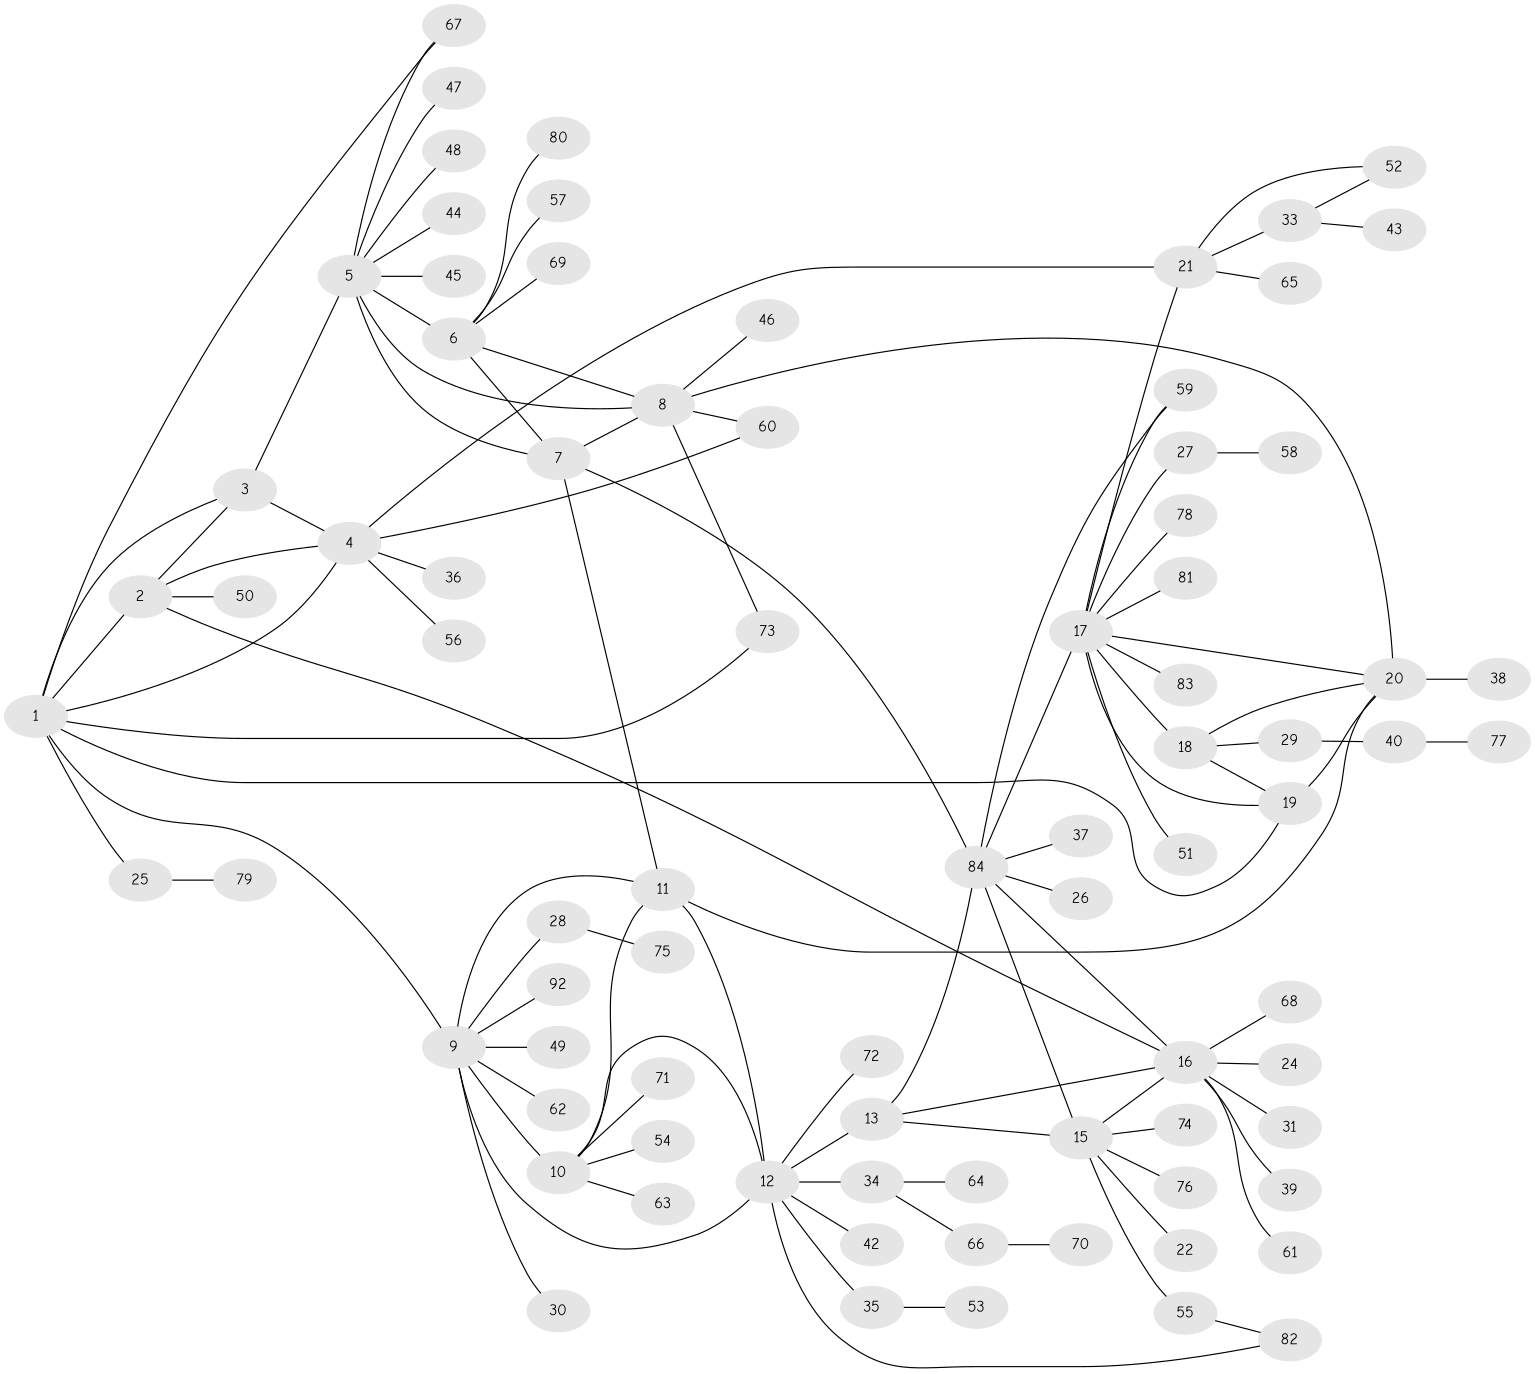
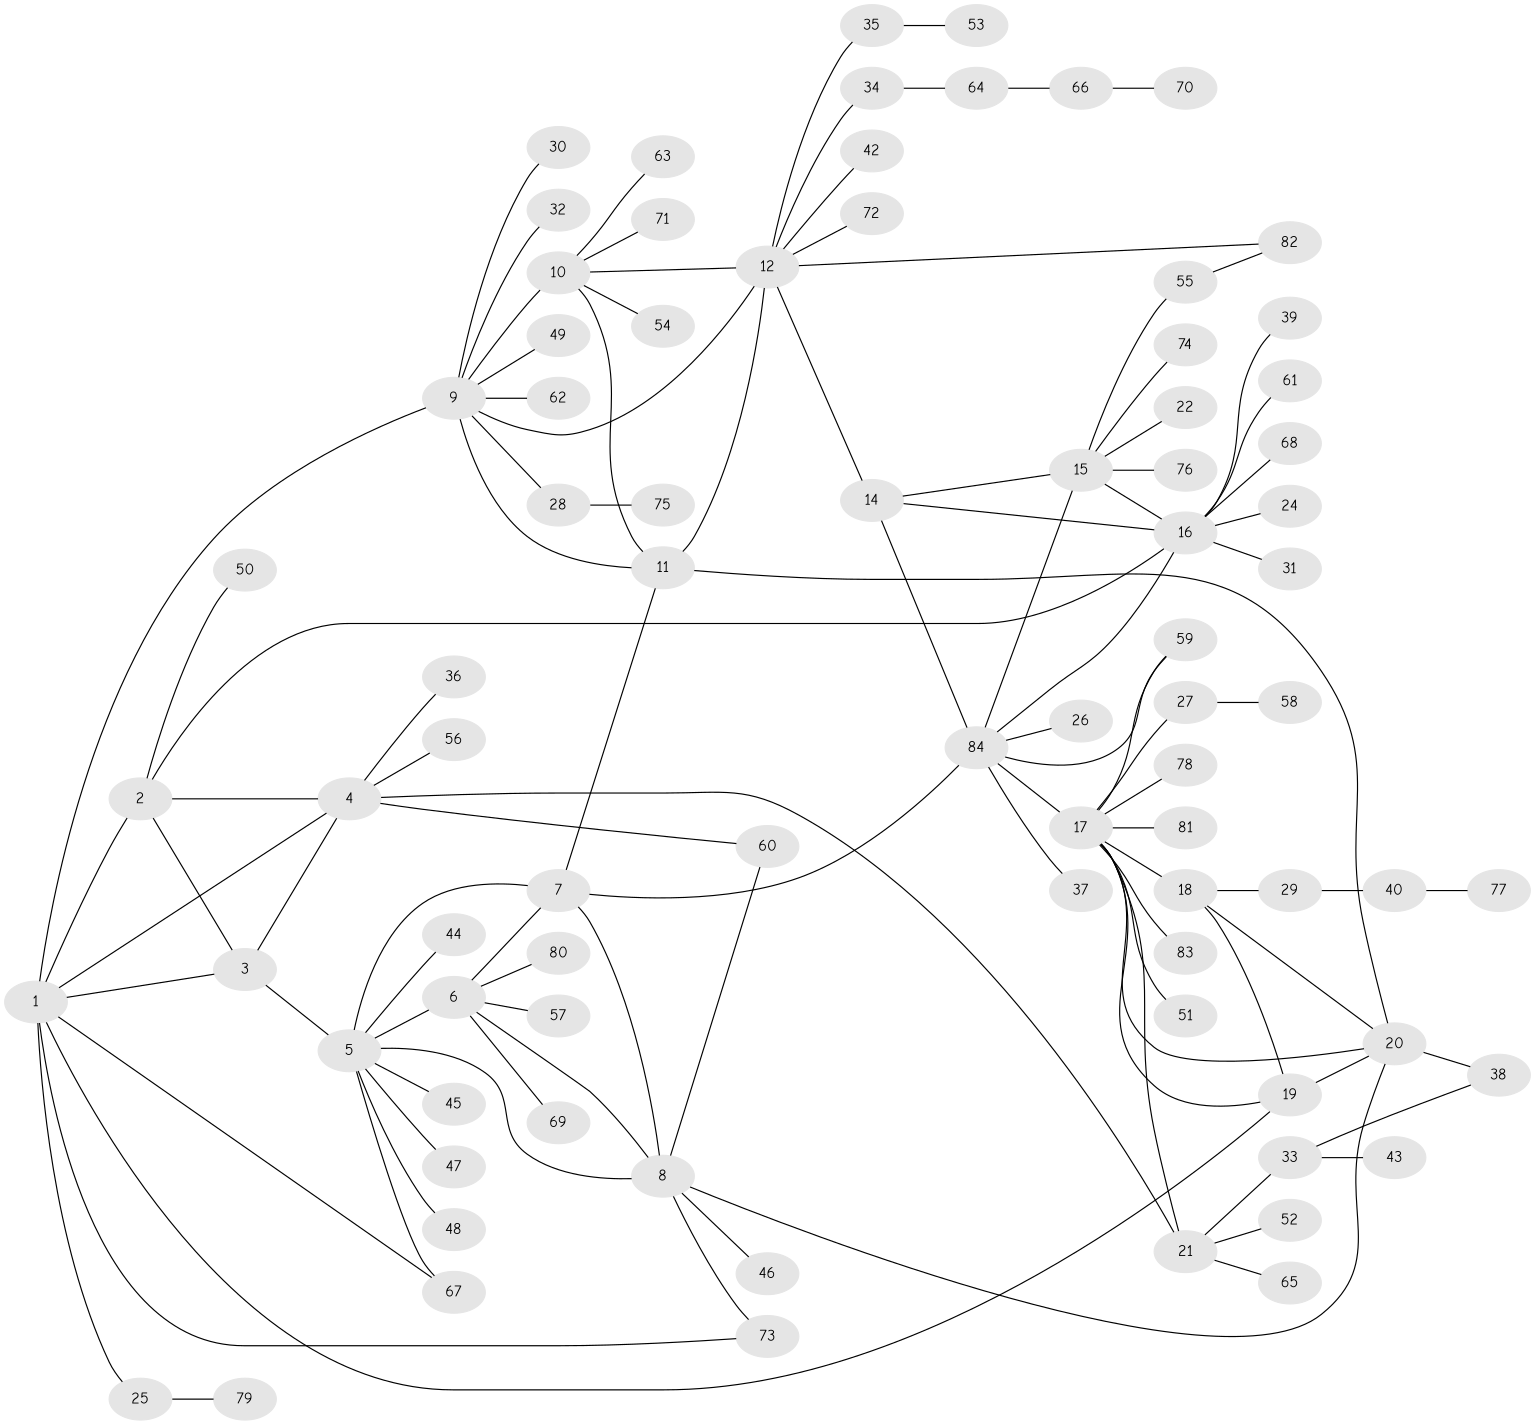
(1342, 194) -> (1393, 1114)
(558, 985) -> (558, 210)
(872, 1119) -> (872, 500)
(924, 1213) -> (1029, 88)
